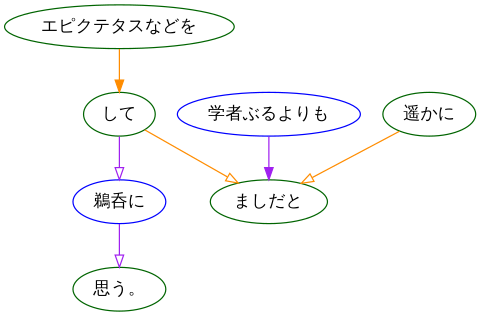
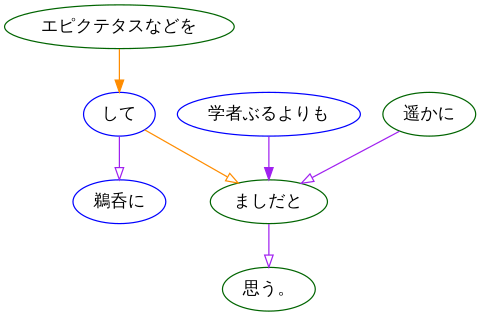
(119, 114) -> (119, 114)
(356, 154) -> (356, 154)
(119, 240) -> (269, 240)
